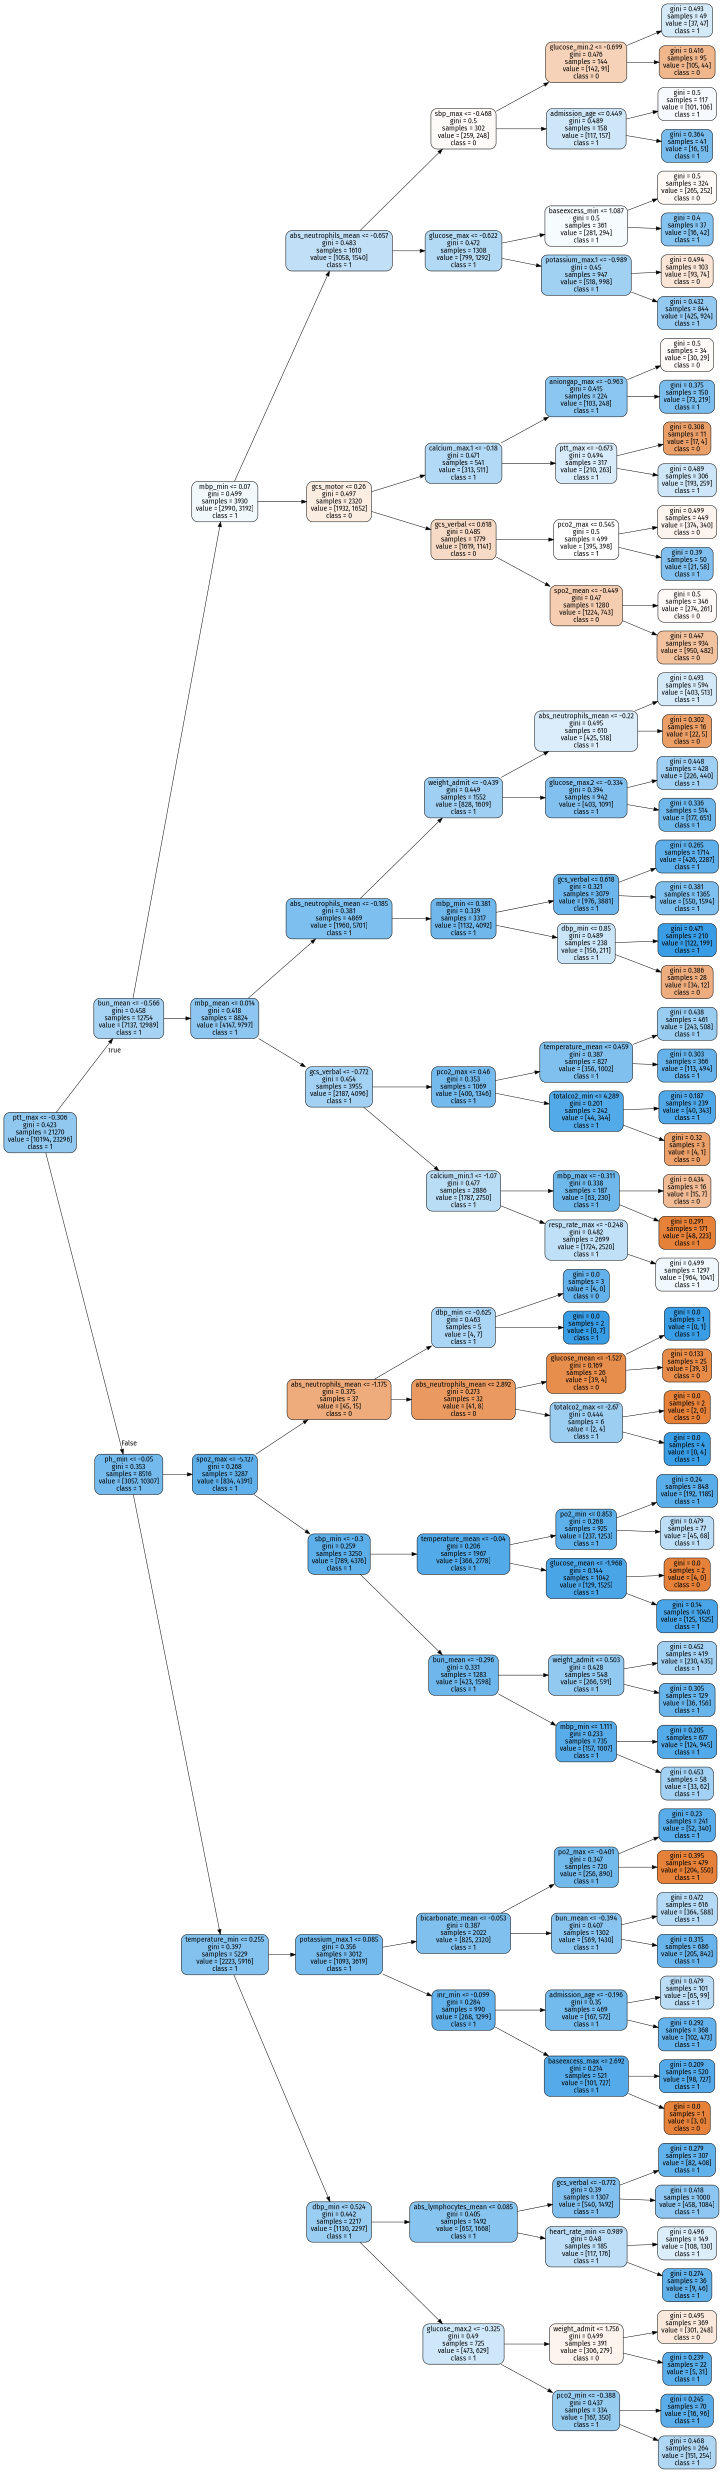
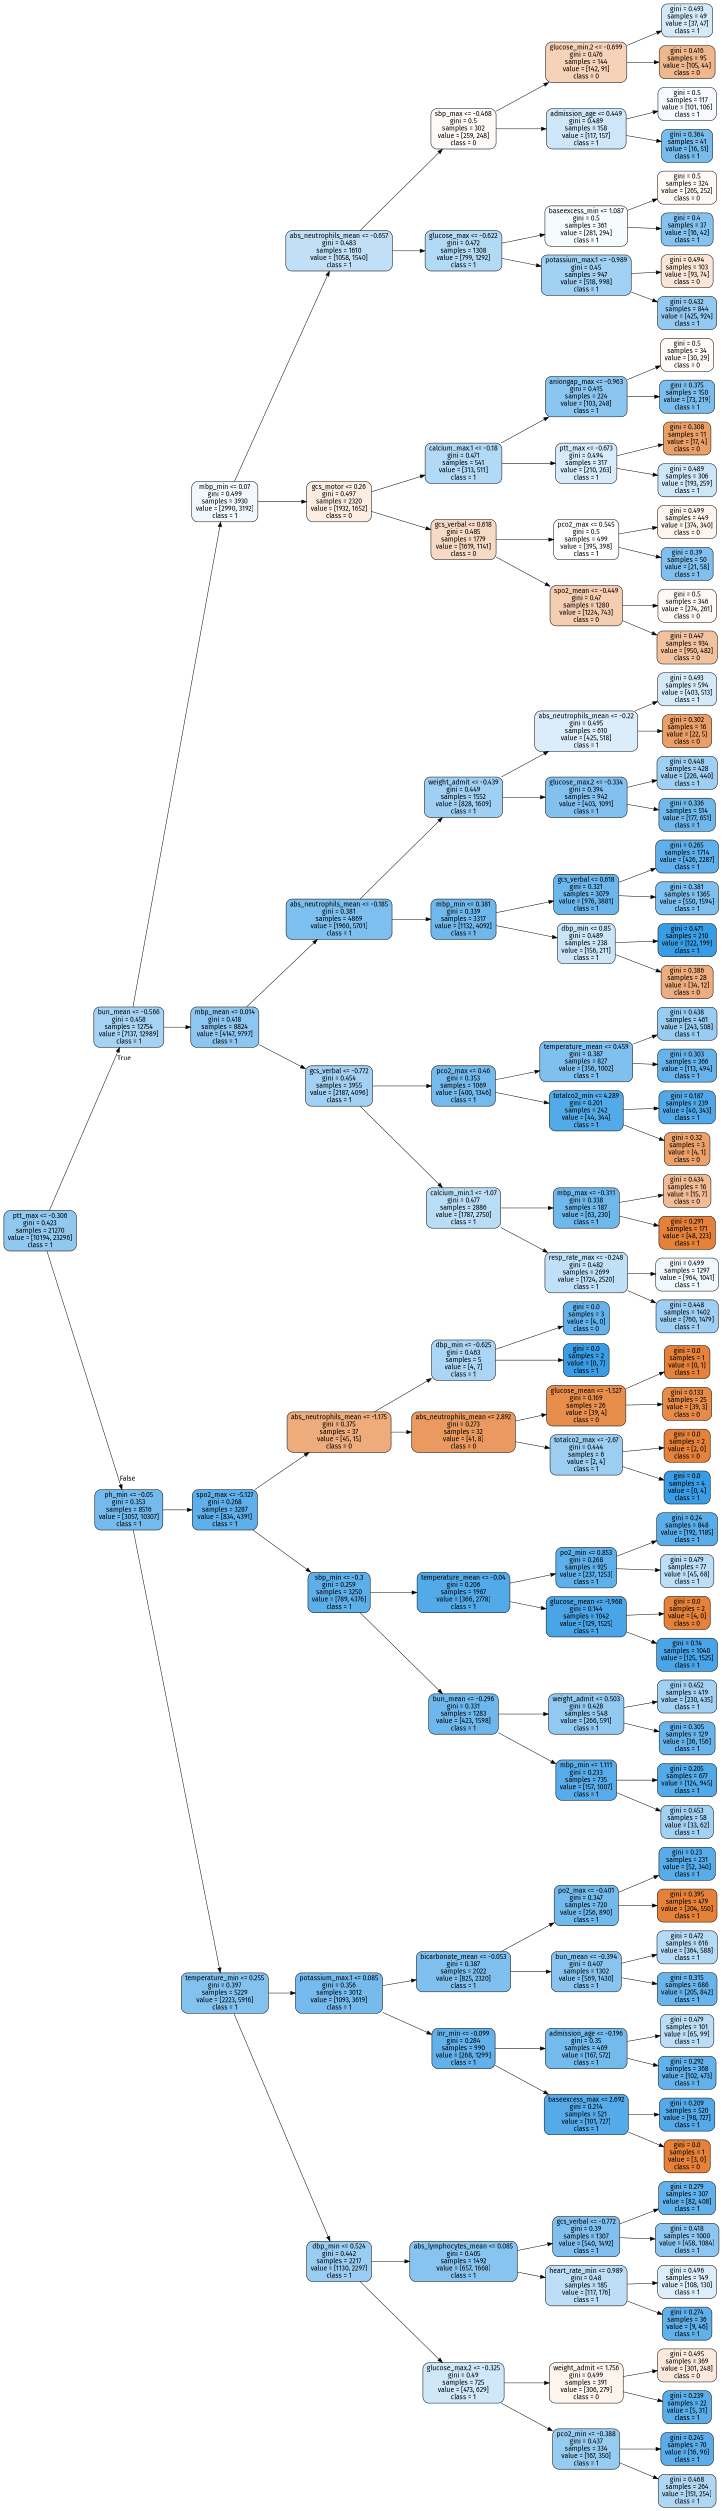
none -> (687, 1316)
(687, 1324) -> (687, 1362)
(687, 1825) -> (687, 1864)
